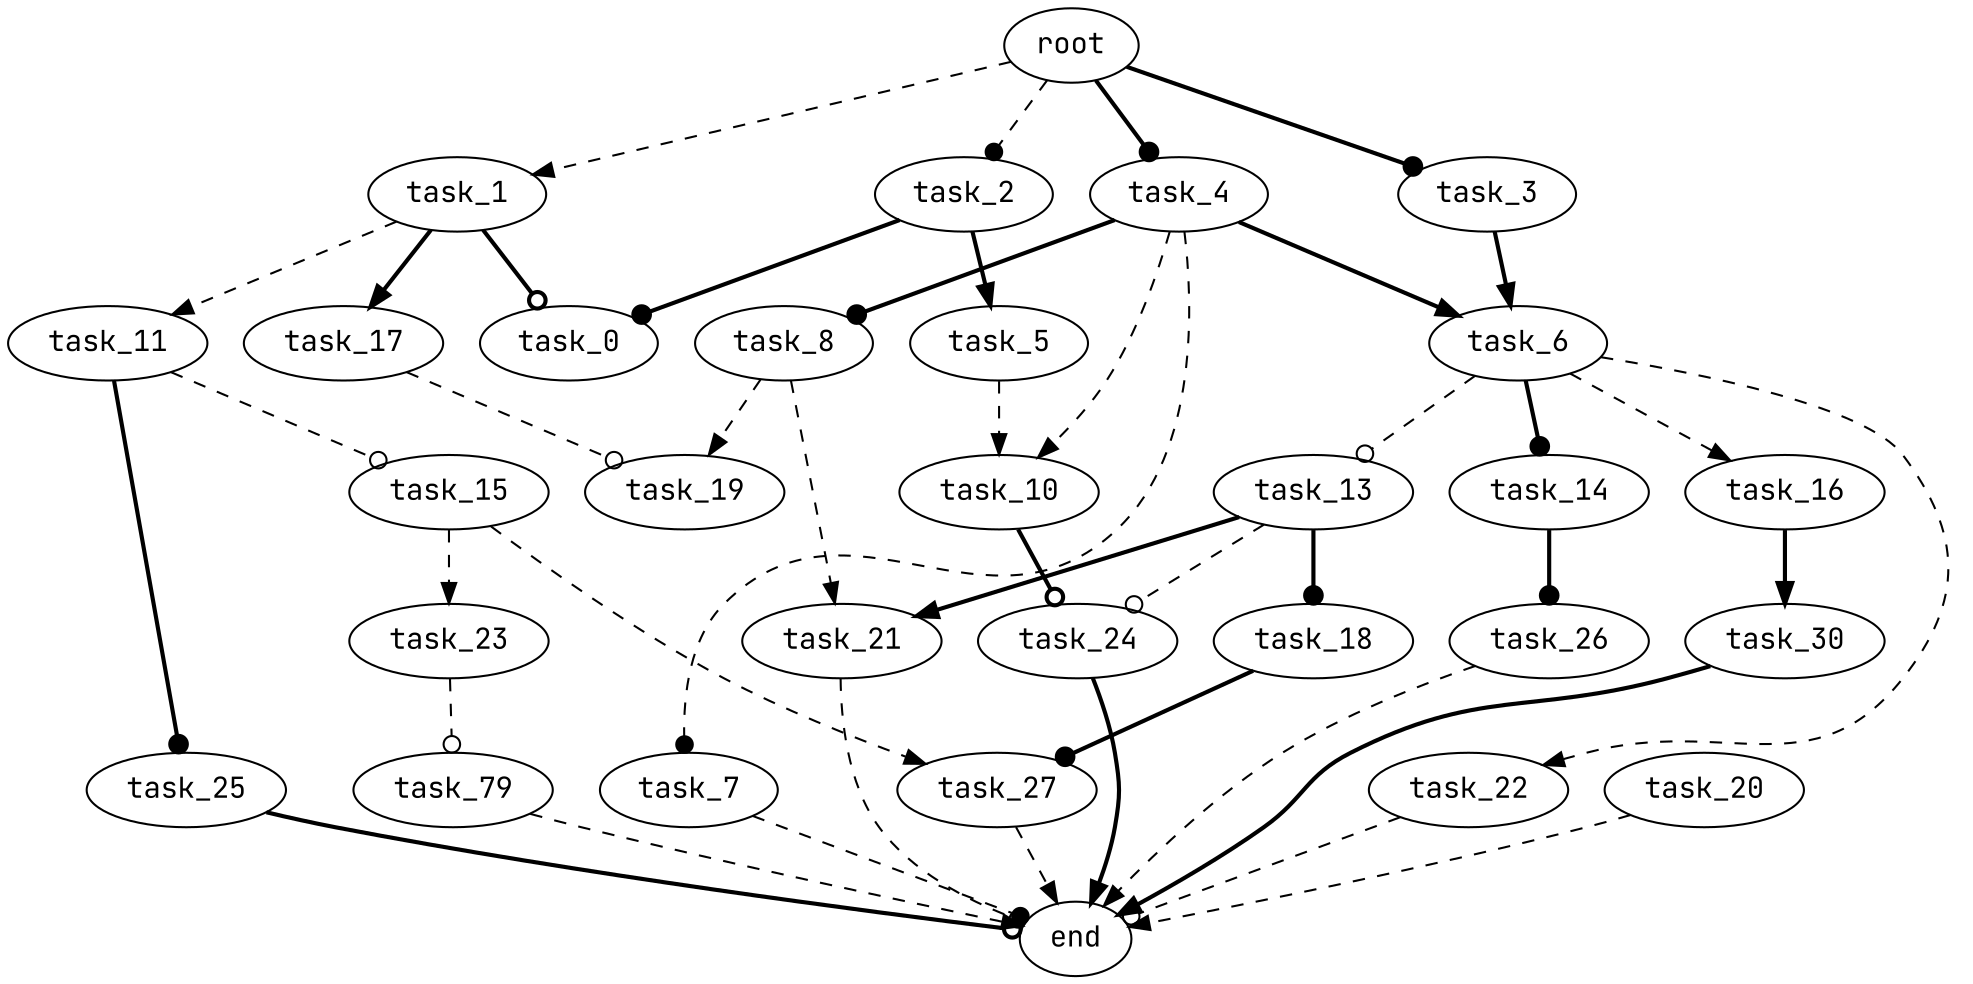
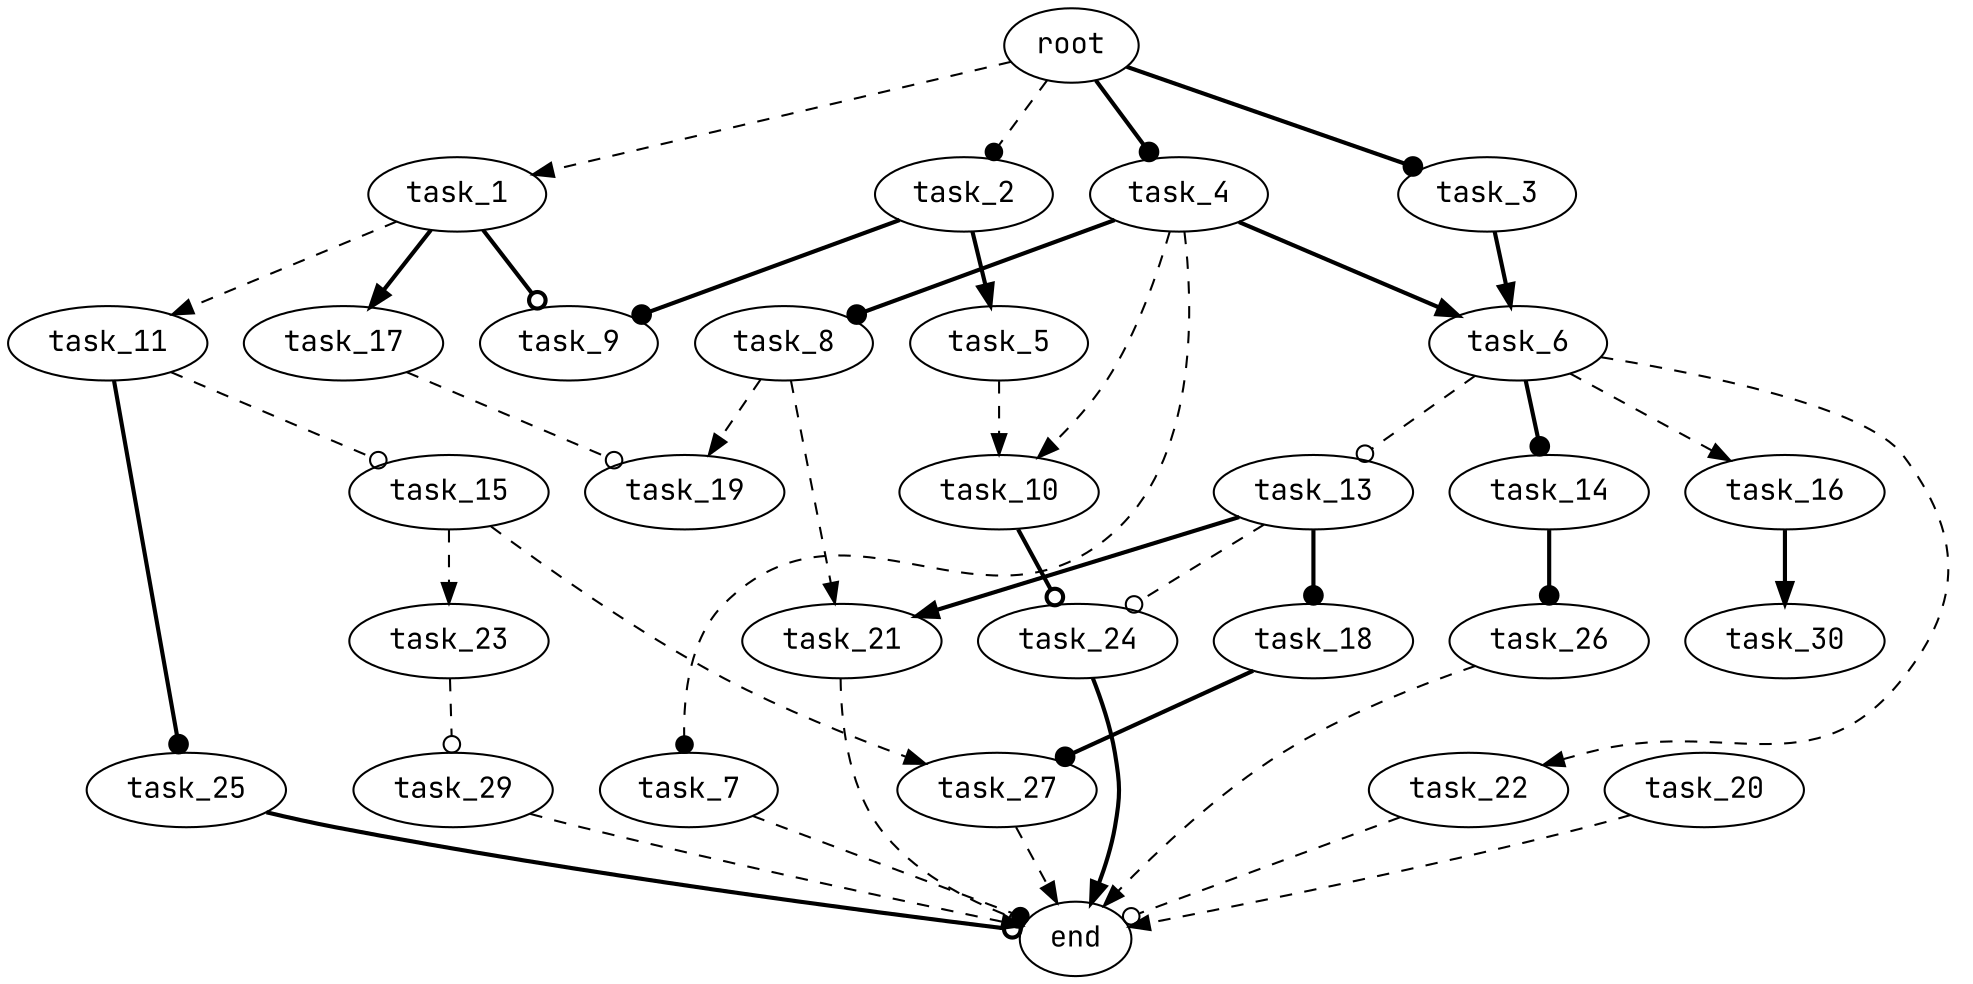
(569, 343) -> (569, 343)
(1400, 731) -> none
(453, 790) -> (453, 790)
